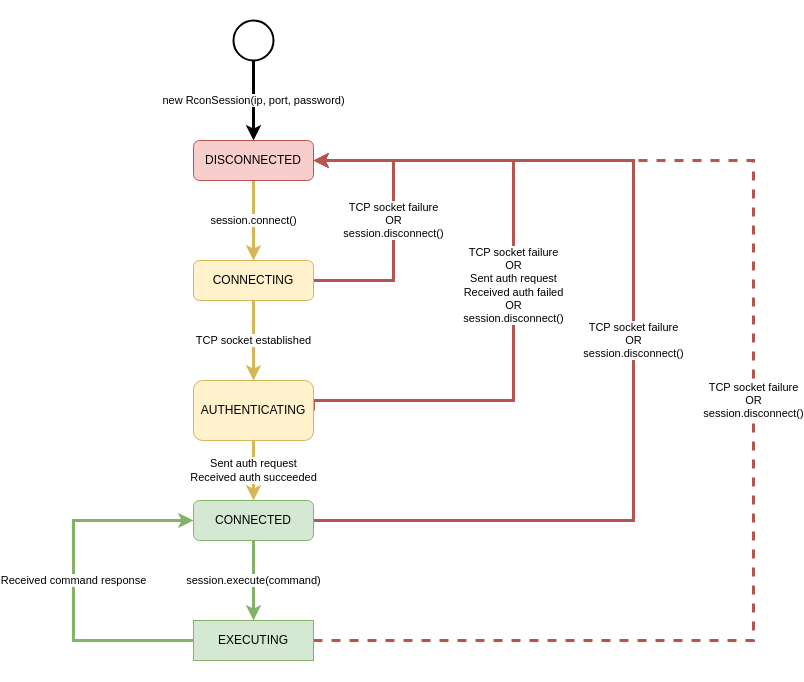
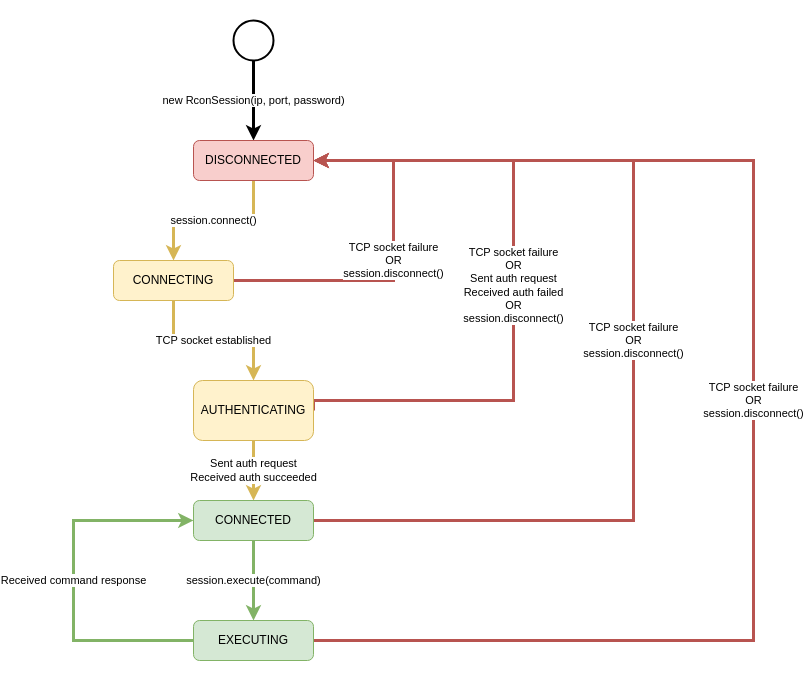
(254, 281) -> (174, 281)
(254, 641) -> (254, 641)
(649, 641) -> (649, 641)
